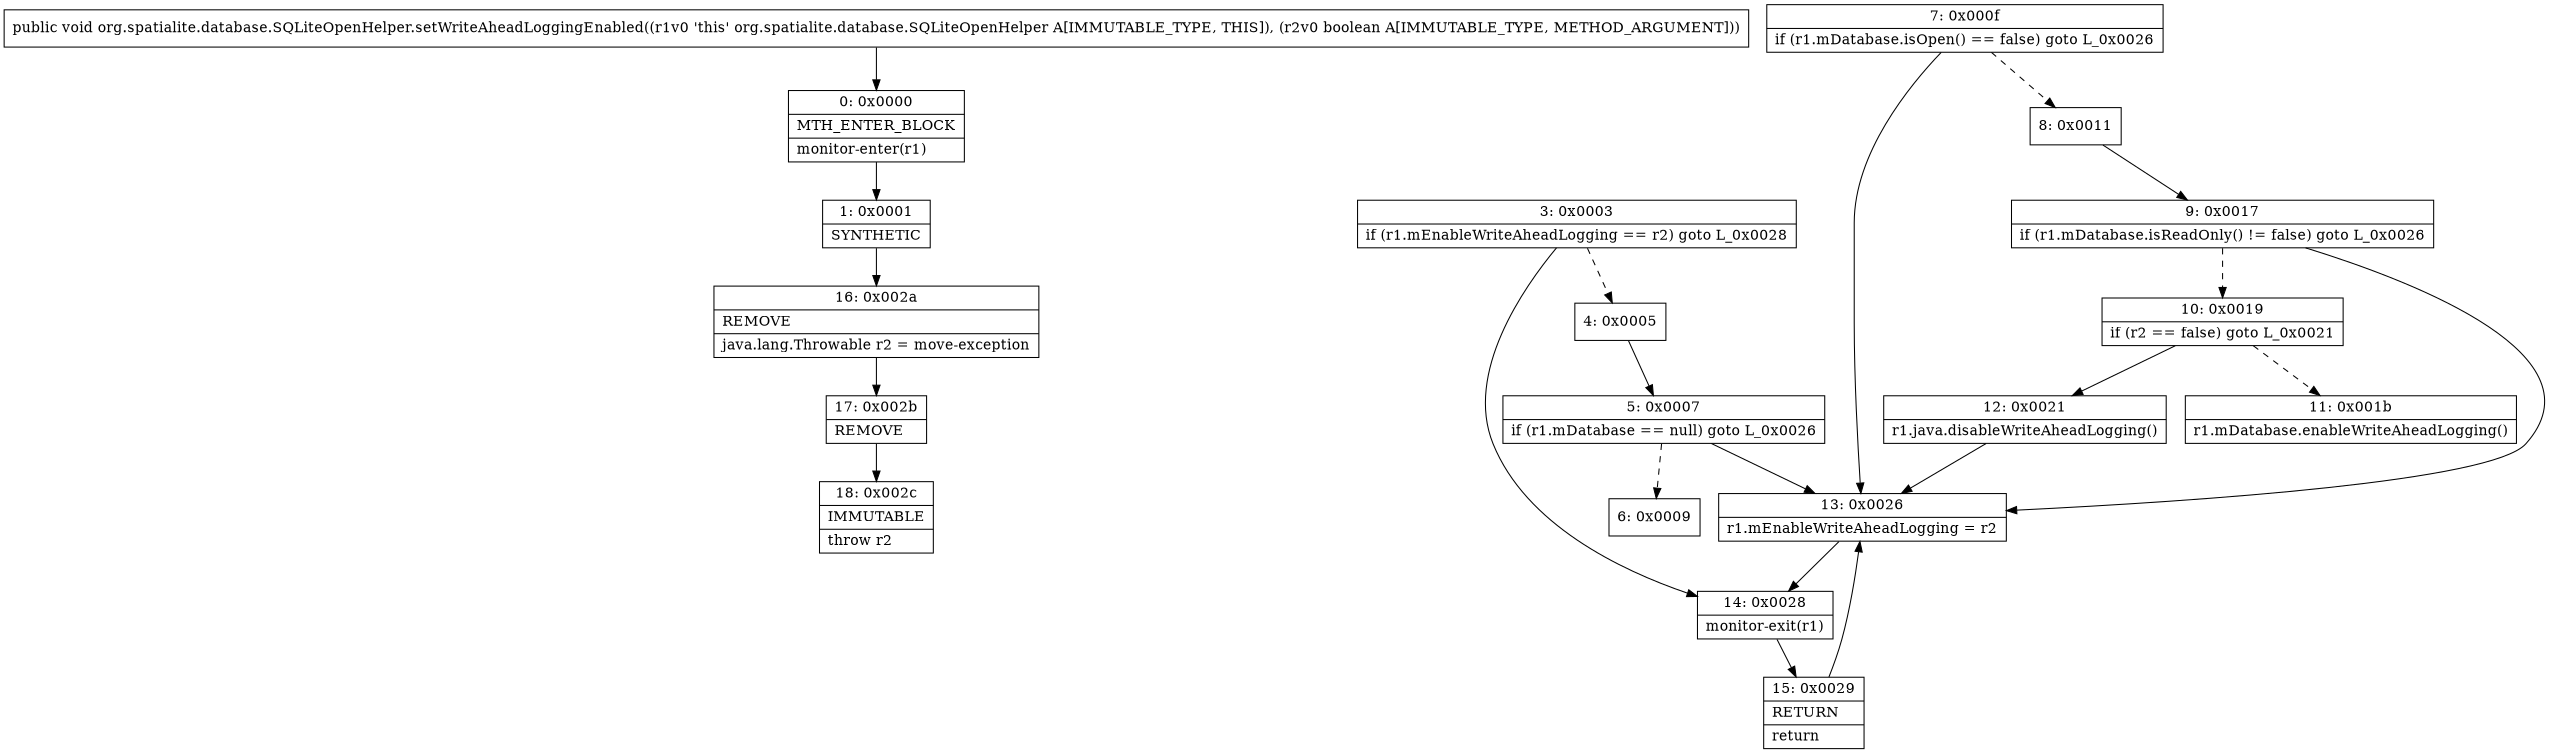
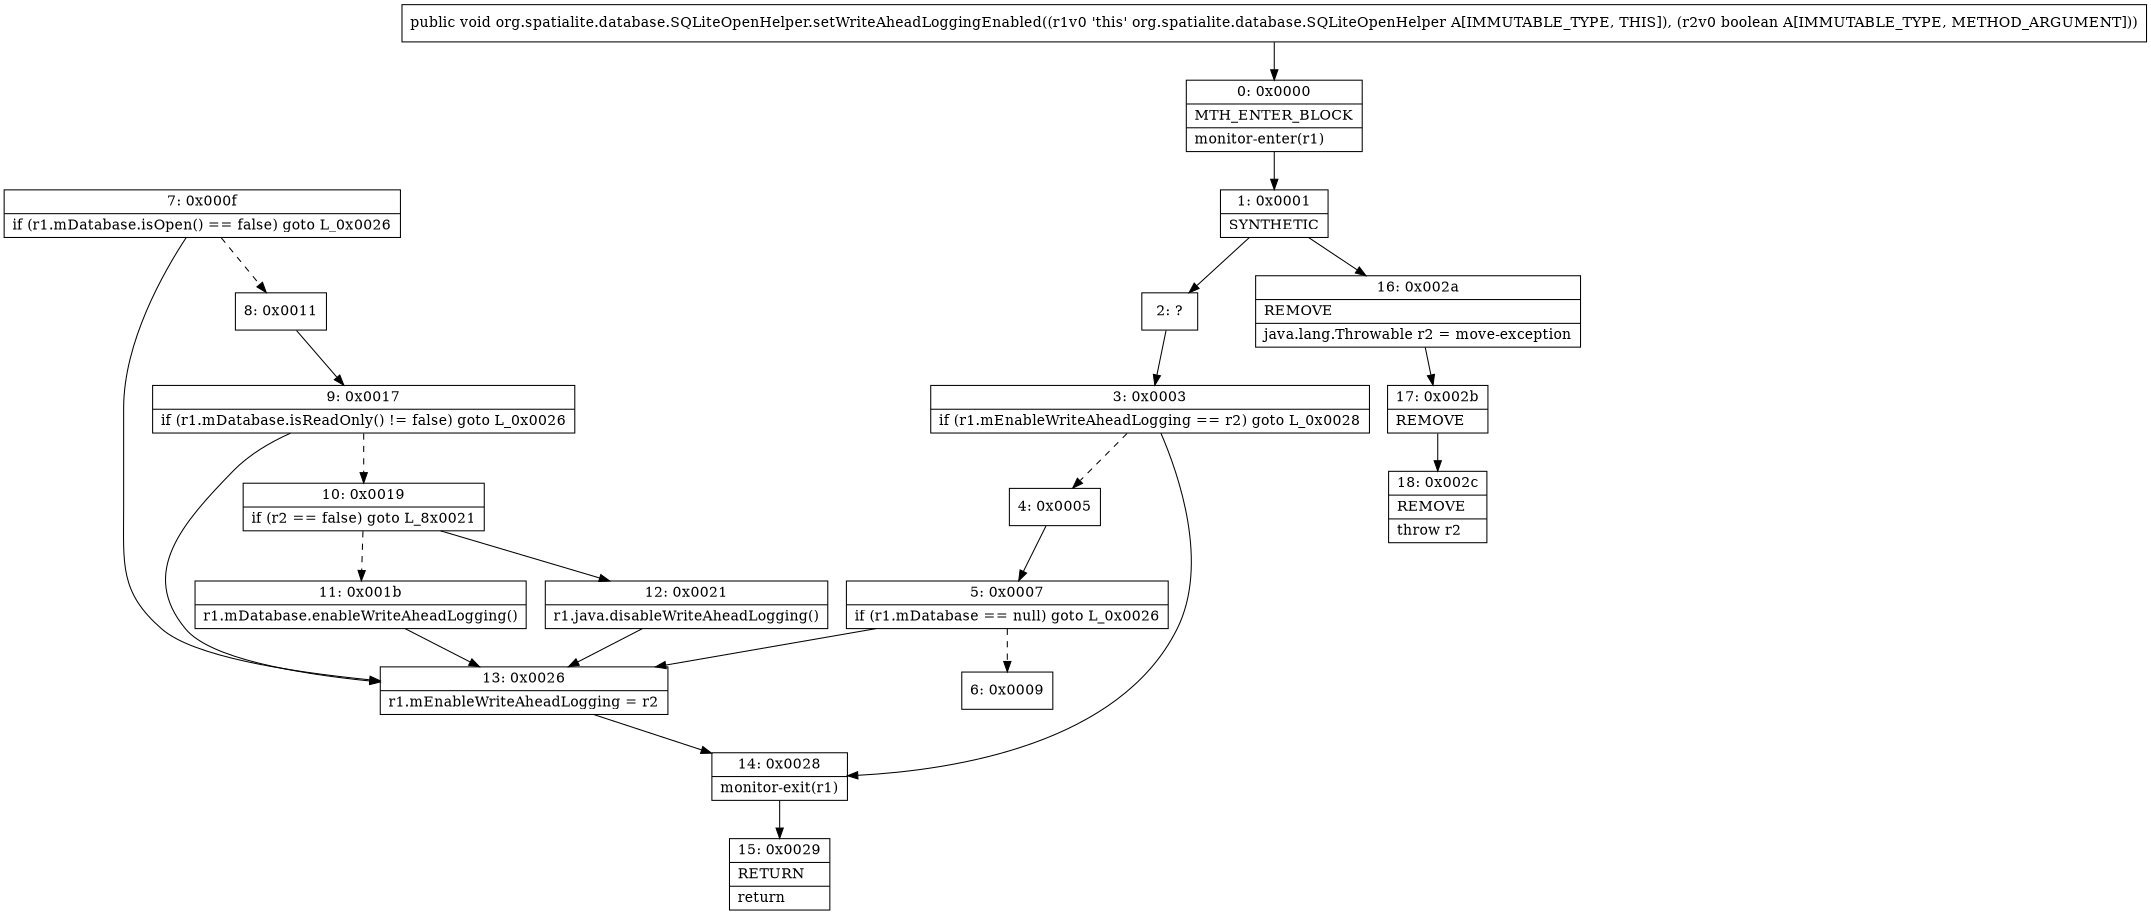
none -> (1170, 311)
(2223, 333) -> (364, 518)
(876, 517) -> (1432, 506)
(1848, 615) -> (438, 645)
